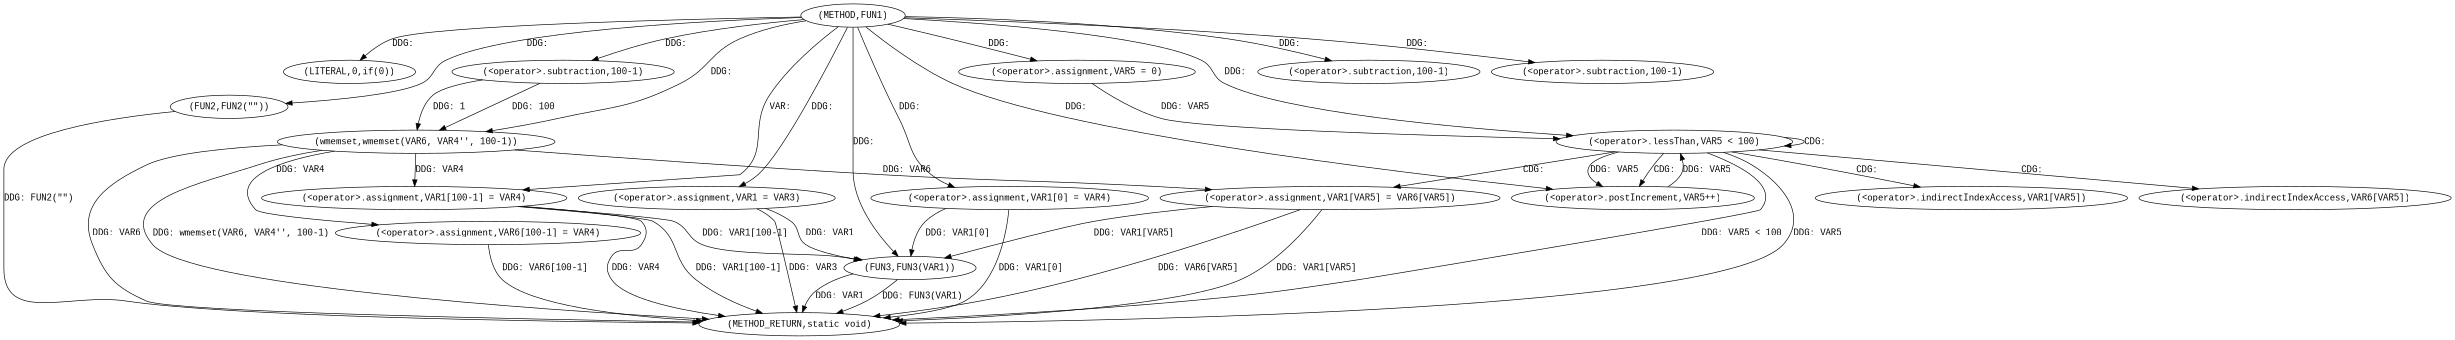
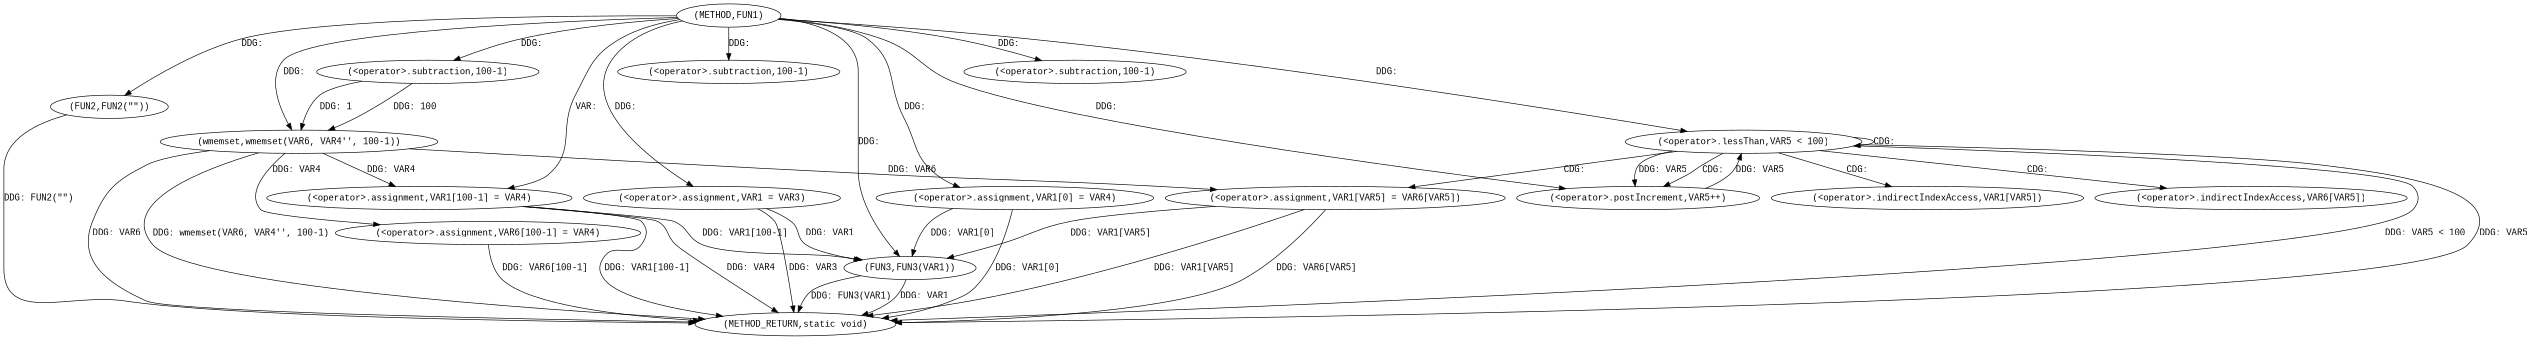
(350, 72) -> none
(1077, 72) -> none
